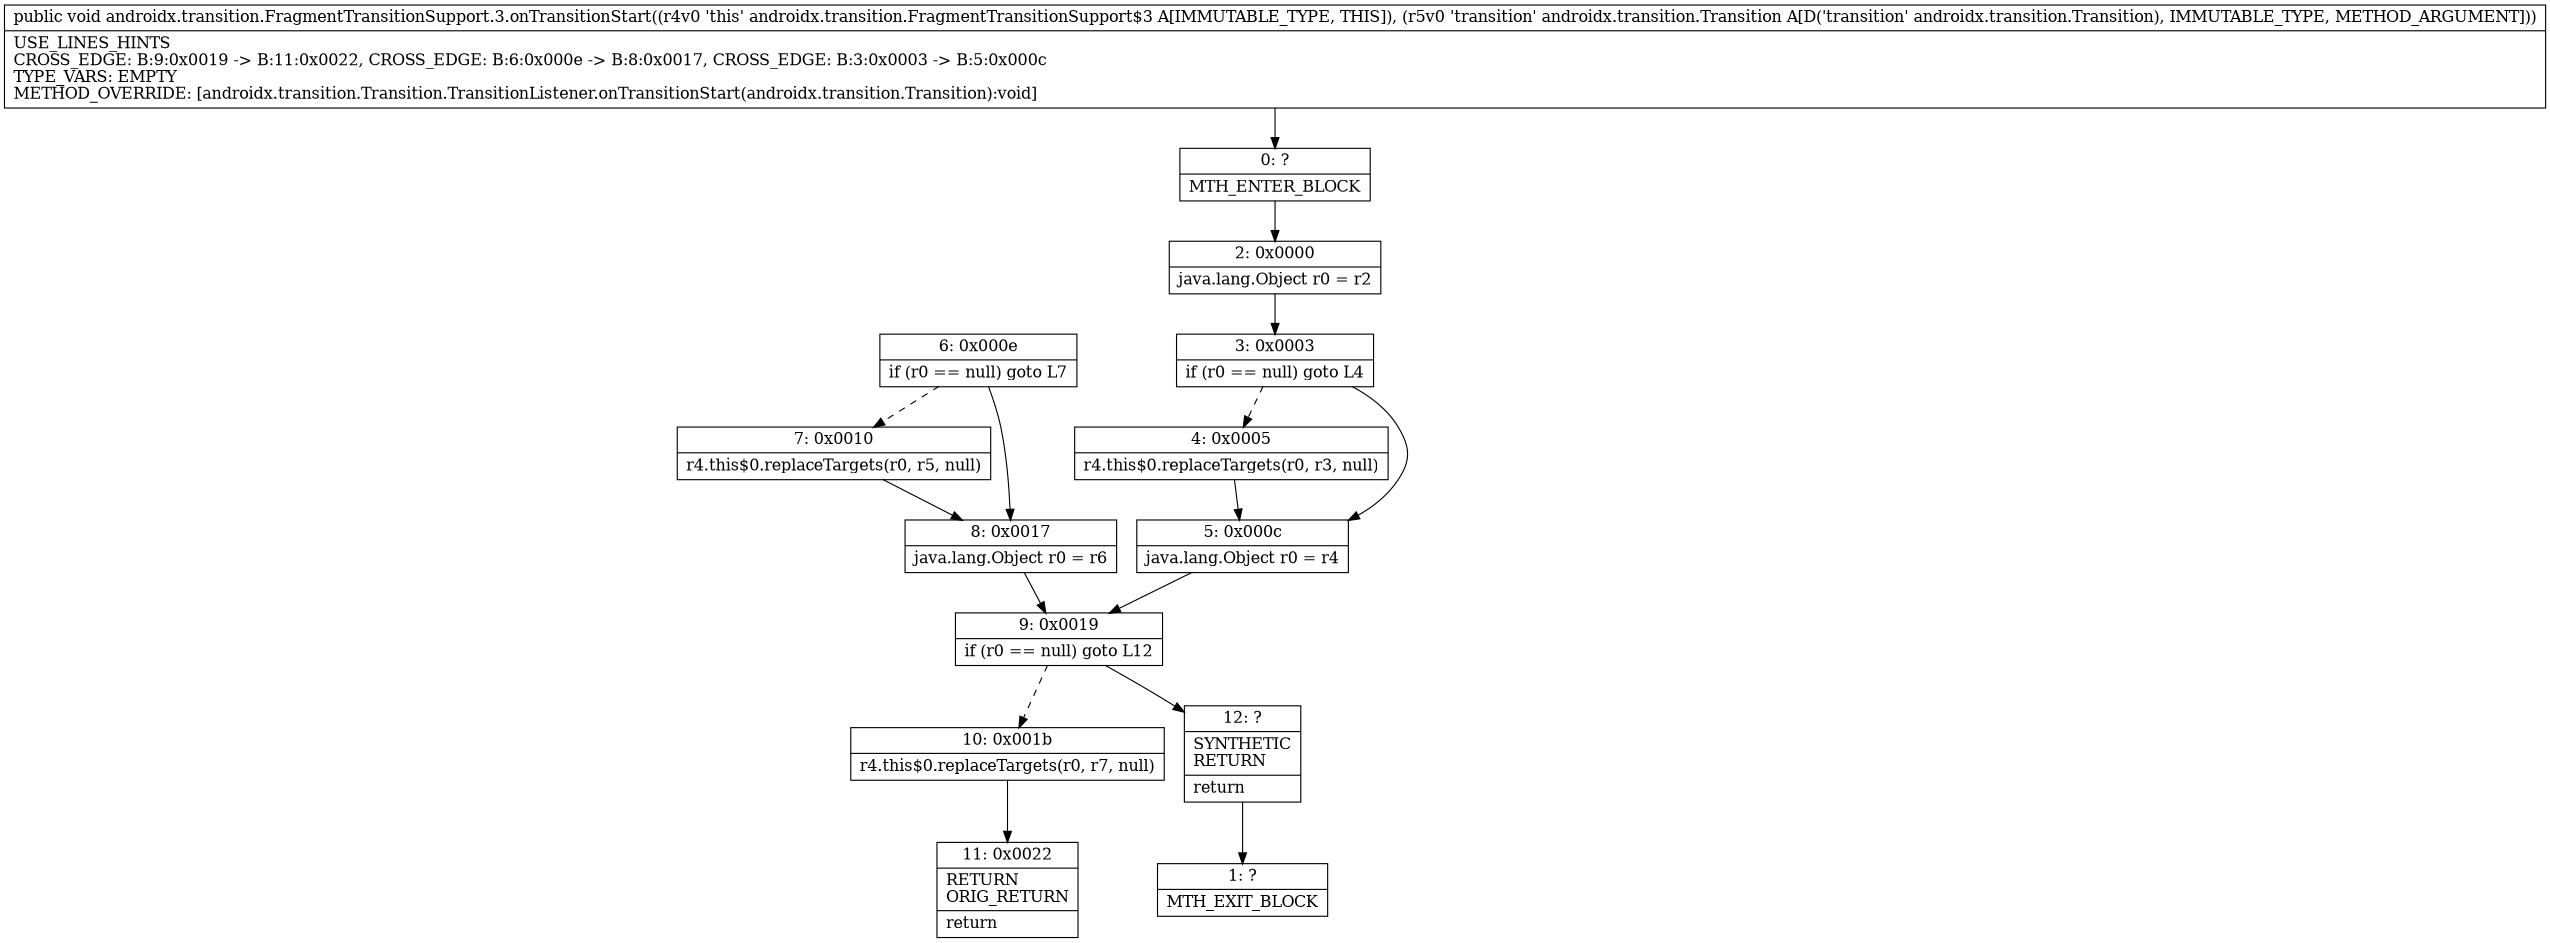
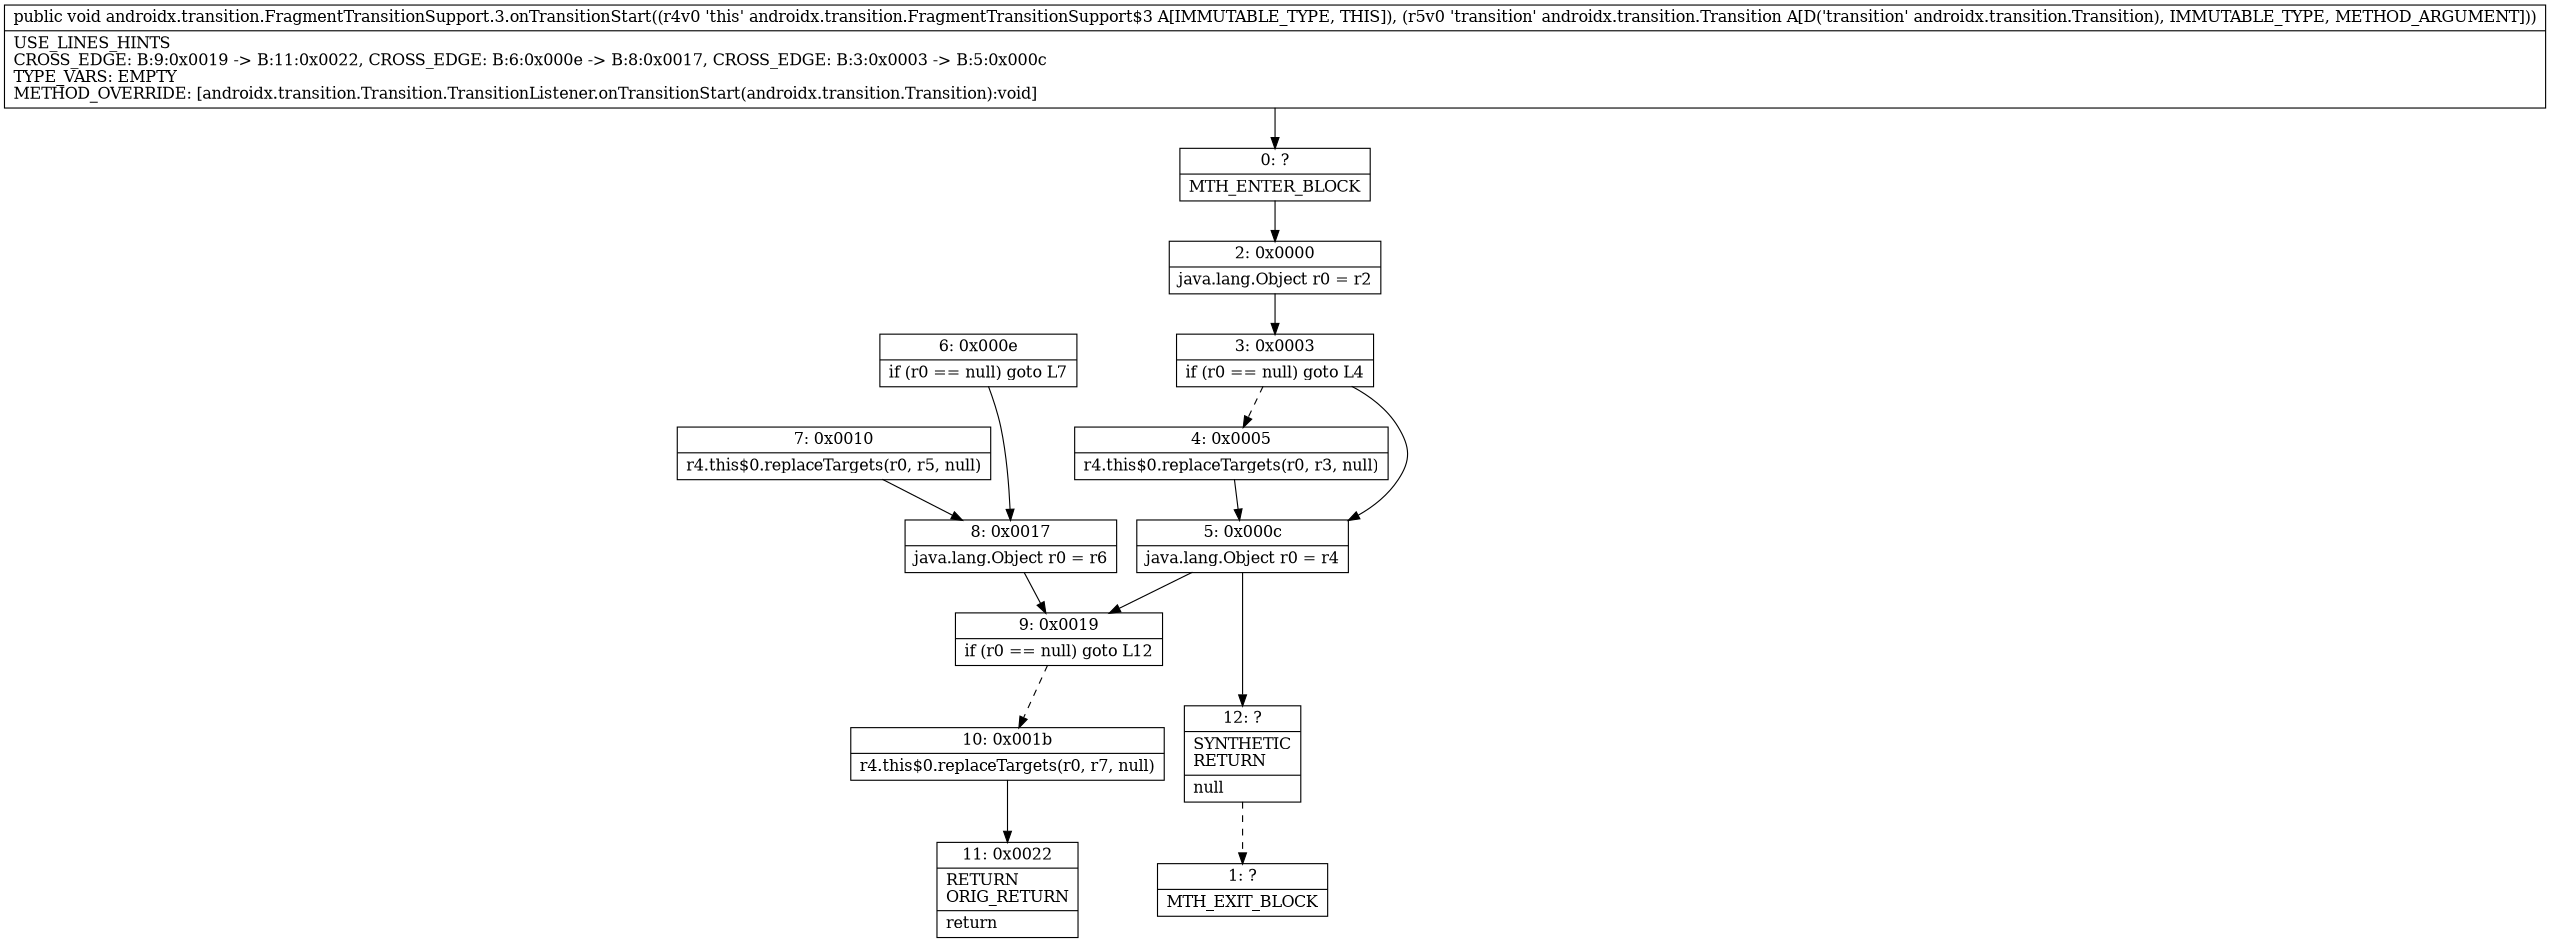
(911, 404) -> none
(1140, 685) -> (1243, 633)
(1219, 788) -> (1209, 788)
(1243, 827) -> (1243, 827)
